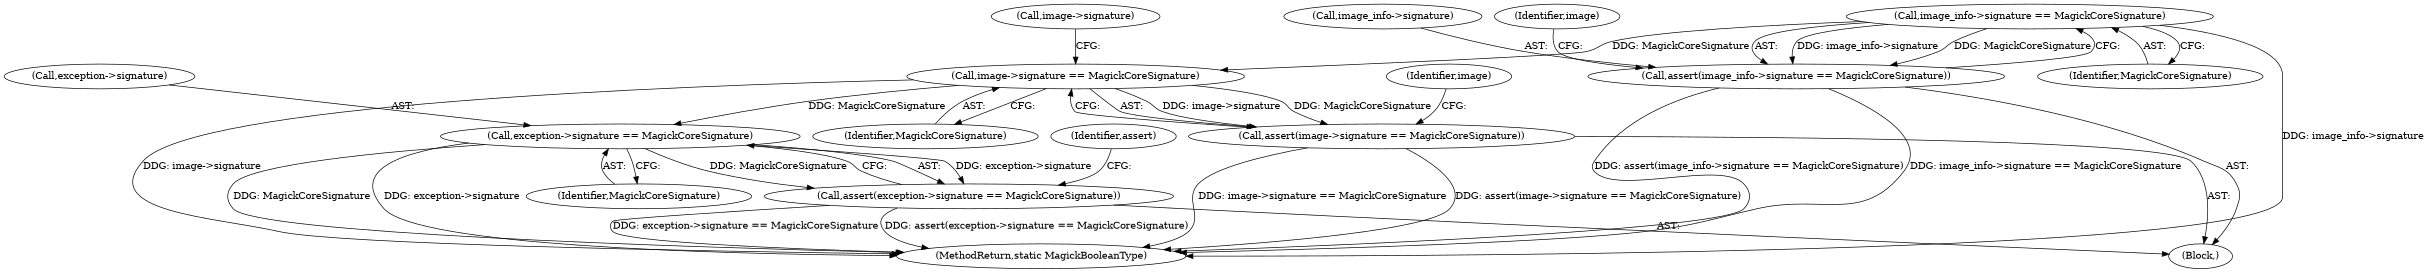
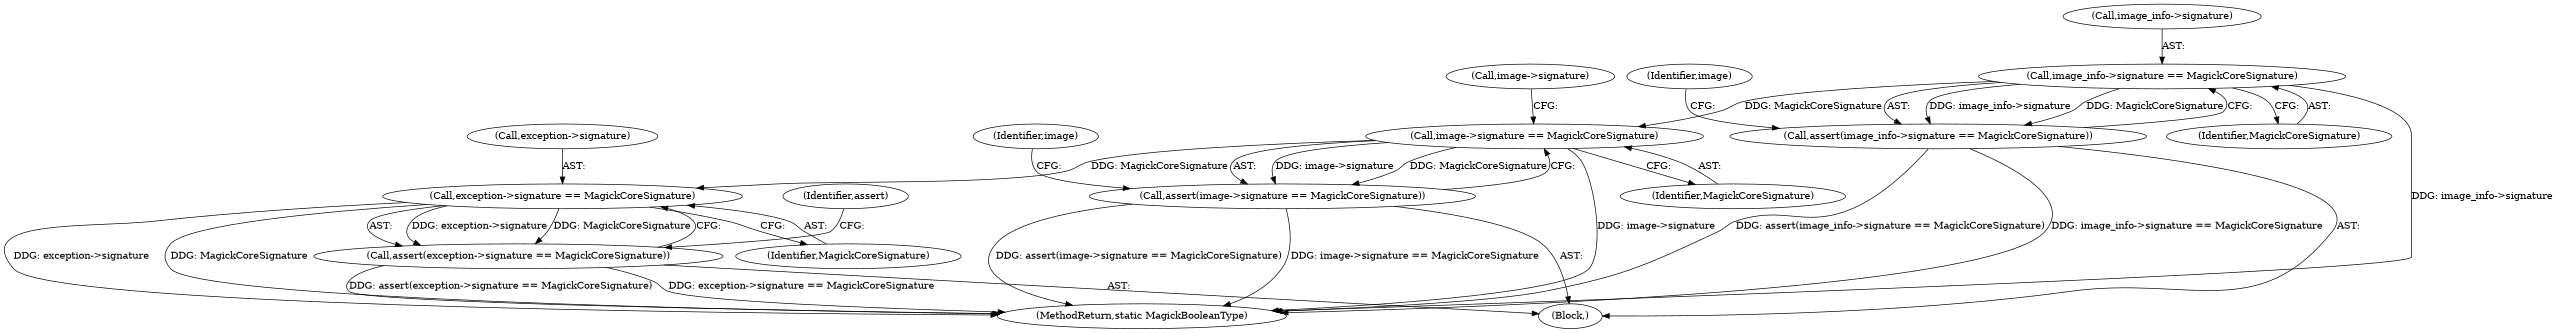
(1522, 51) -> (2162, 43)
